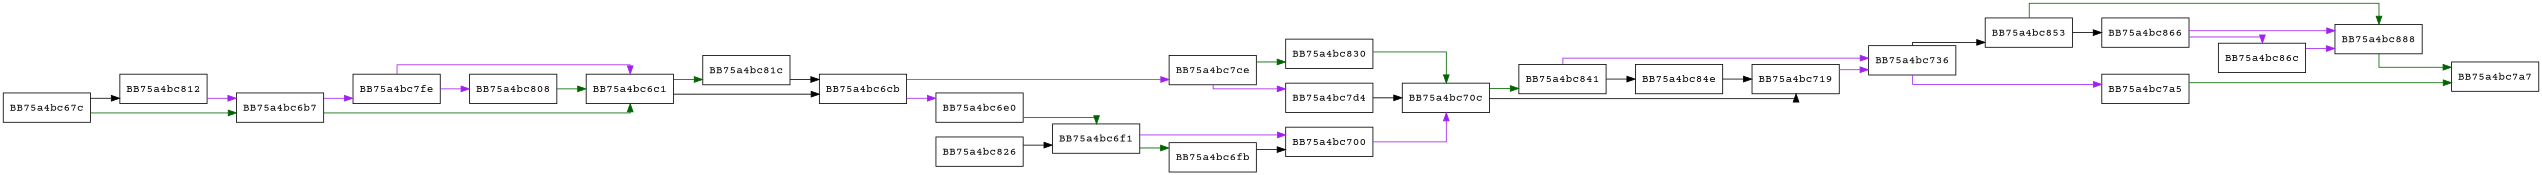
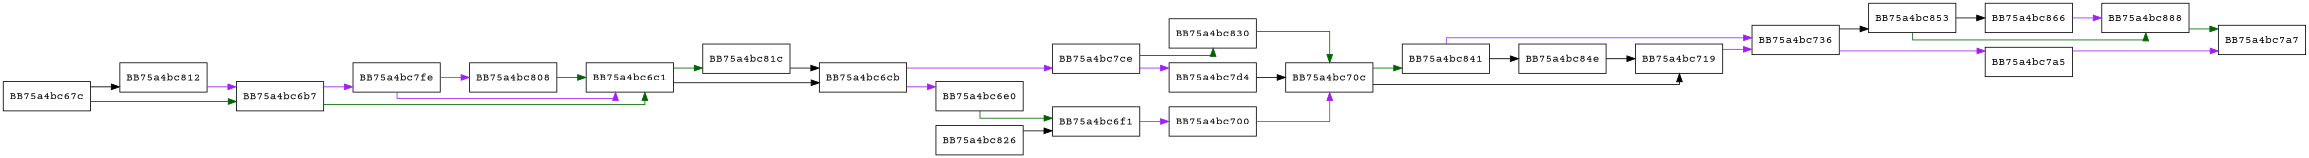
(2262, 58) -> none
(2316, 83) -> (2141, 51)
(1213, 157) -> none
